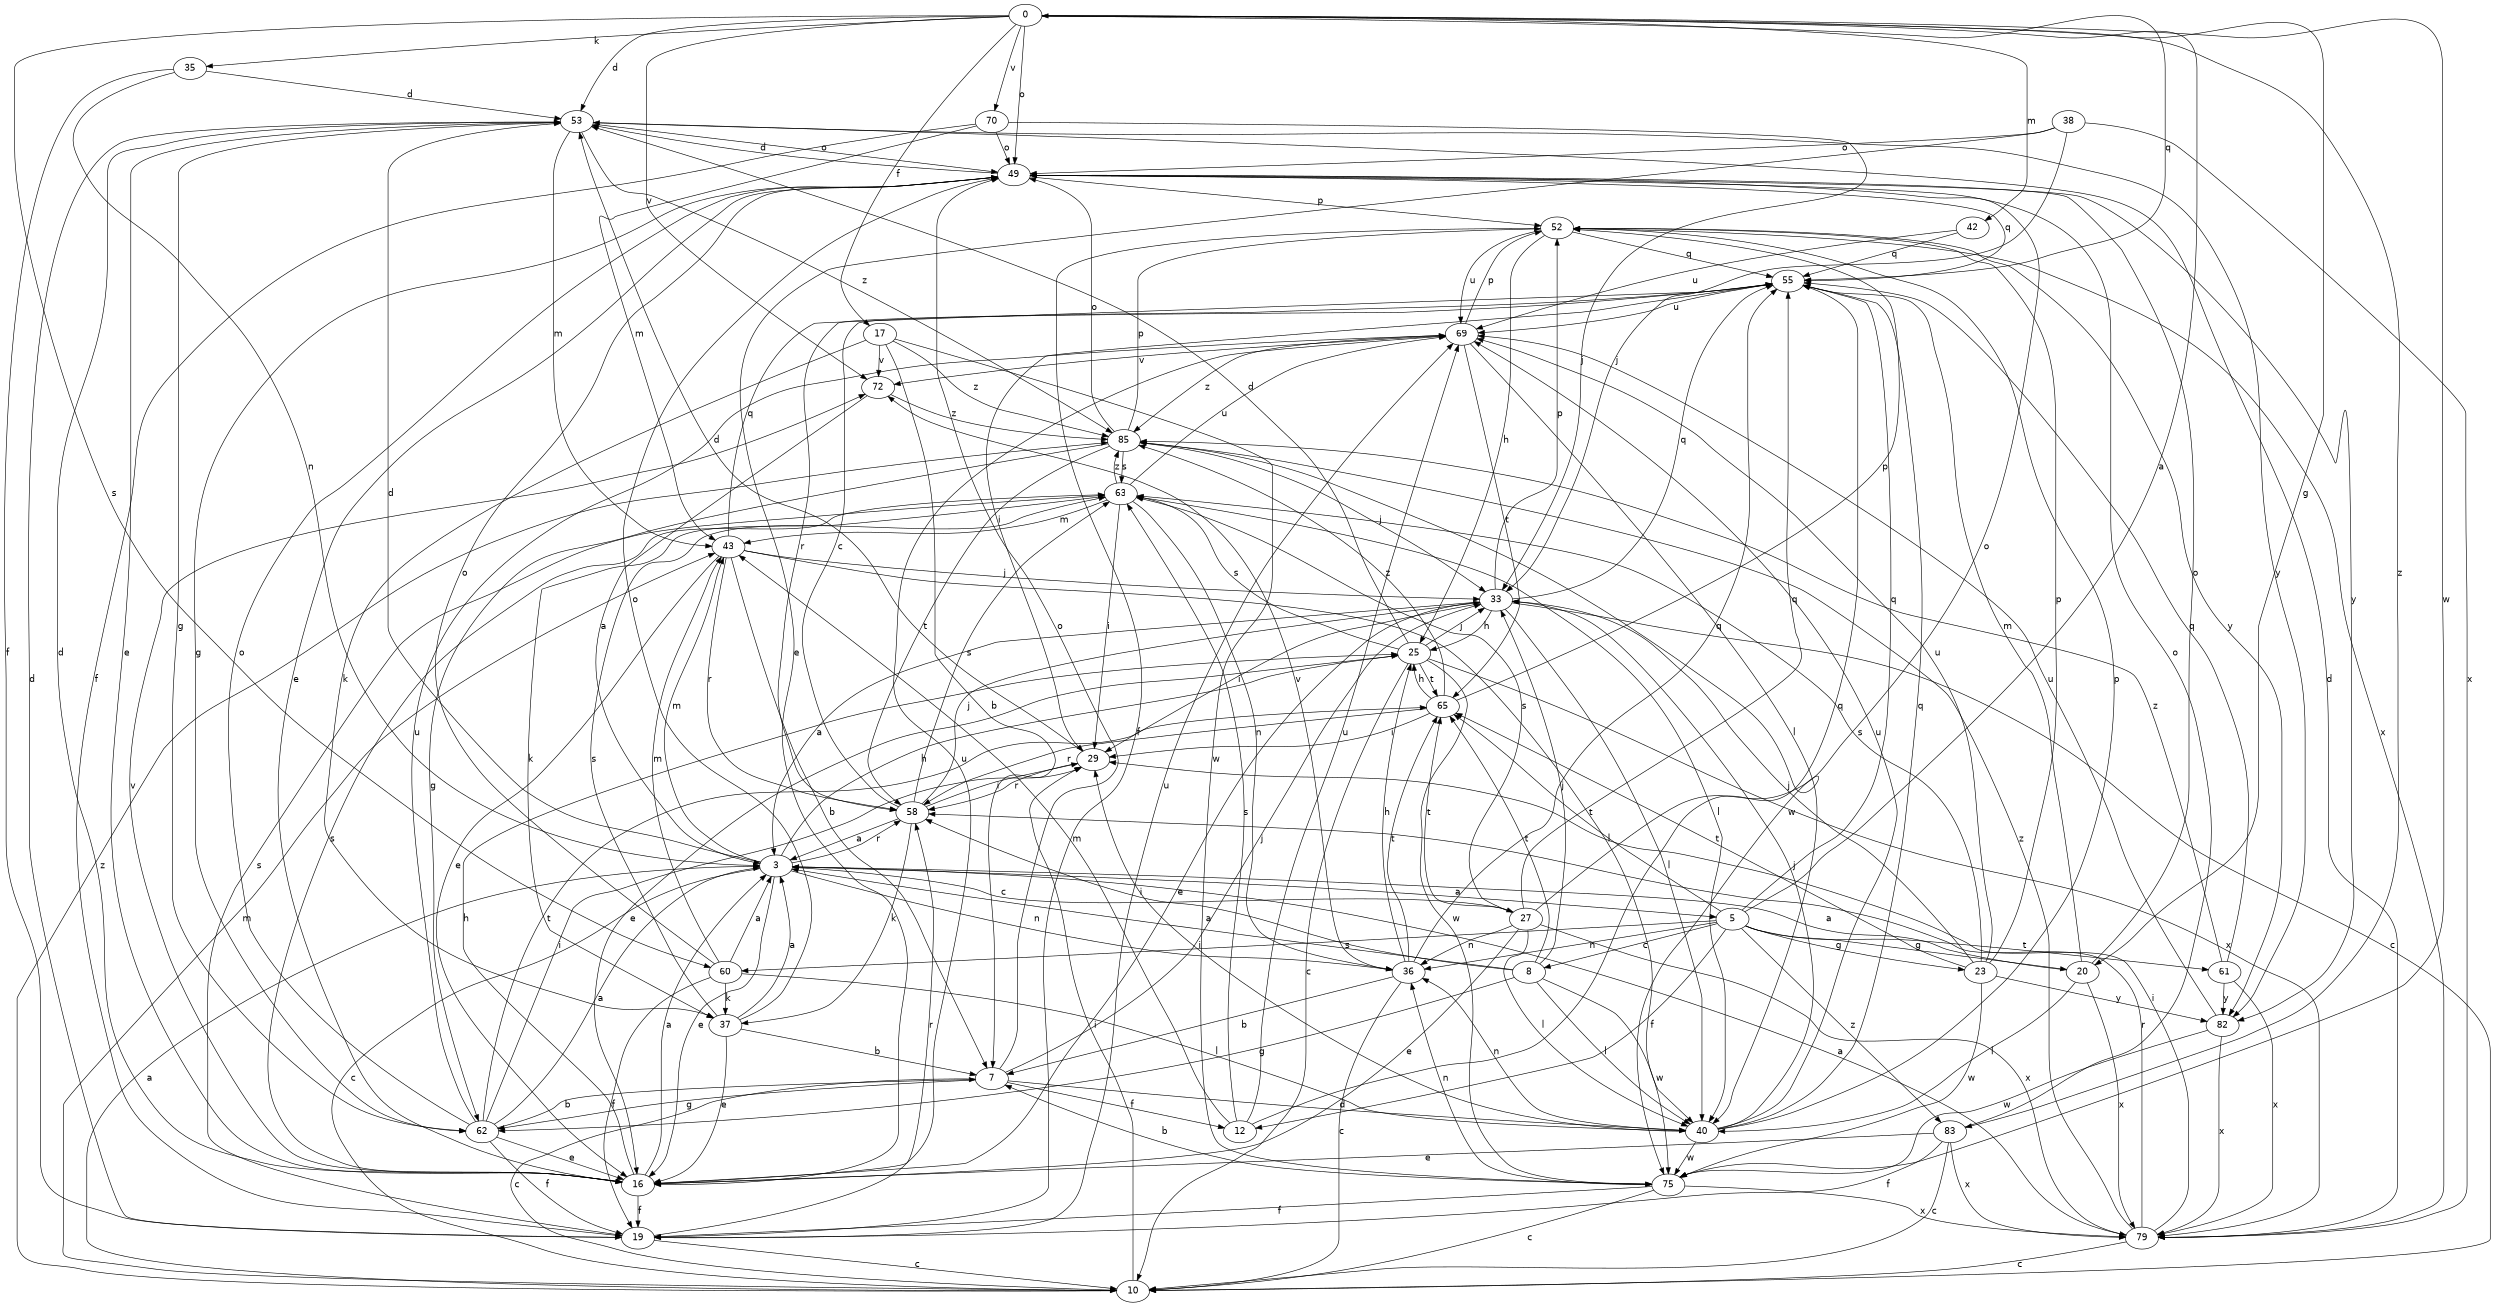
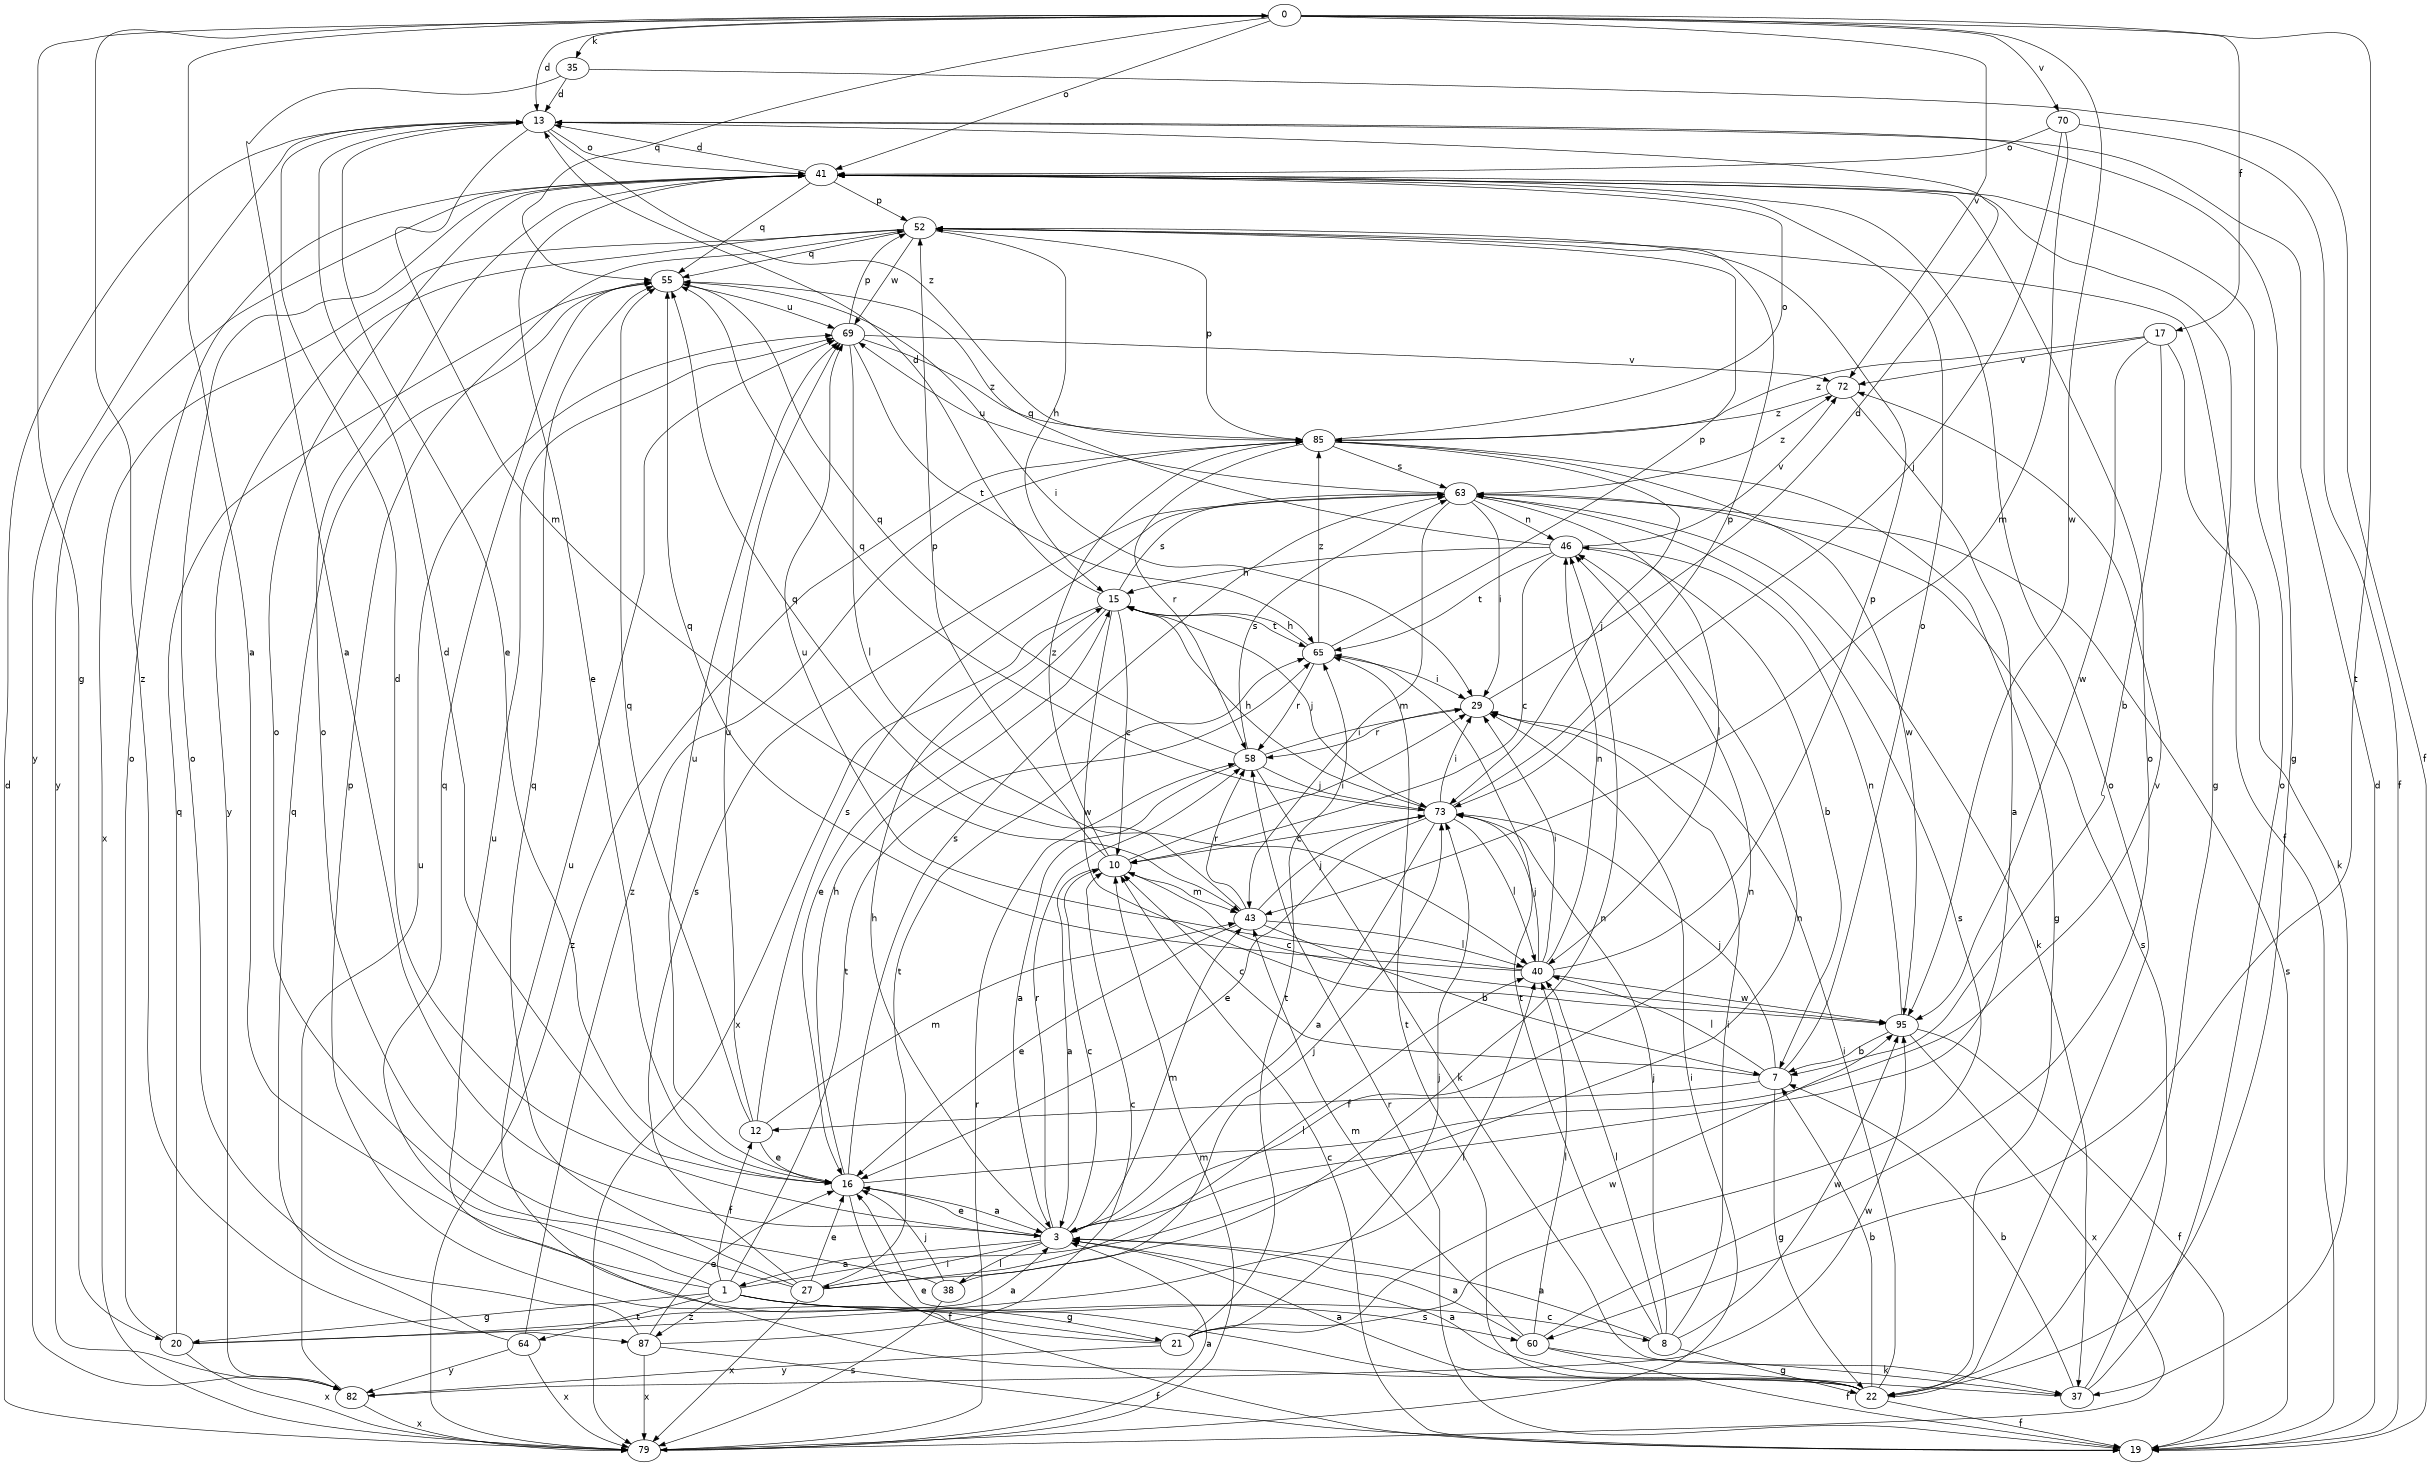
(577, 122) -> (539, 122)
(1014, 175) -> (821, 175)
(1973, 228) -> none
(1473, 281) -> (895, 281)
(835, 326) -> none
(311, 467) -> (347, 653)
(1114, 469) -> (1661, 476)
(114, 494) -> (2356, 680)
(840, 547) -> (880, 520)
none -> (934, 578)
(1496, 600) -> (1440, 813)
(925, 627) -> (1175, 600)
(2008, 627) -> (180, 813)
(797, 653) -> (926, 1238)
(1414, 653) -> (1114, 600)
(2470, 680) -> (853, 1371)
(1003, 893) -> (948, 1265)
(1733, 919) -> (725, 1291)
(1262, 920) -> (1736, 963)
(1409, 972) -> (1566, 547)
(1981, 972) -> (1177, 1344)
(2224, 972) -> (524, 1344)
(1118, 977) -> none
(1343, 1105) -> (1712, 1025)
(715, 1126) -> (776, 1163)
(482, 1132) -> (1872, 1398)
(1950, 1132) -> (644, 1344)
(1668, 1185) -> (1902, 1025)
none -> (1000, 1260)
(2020, 1265) -> (1204, 1158)
